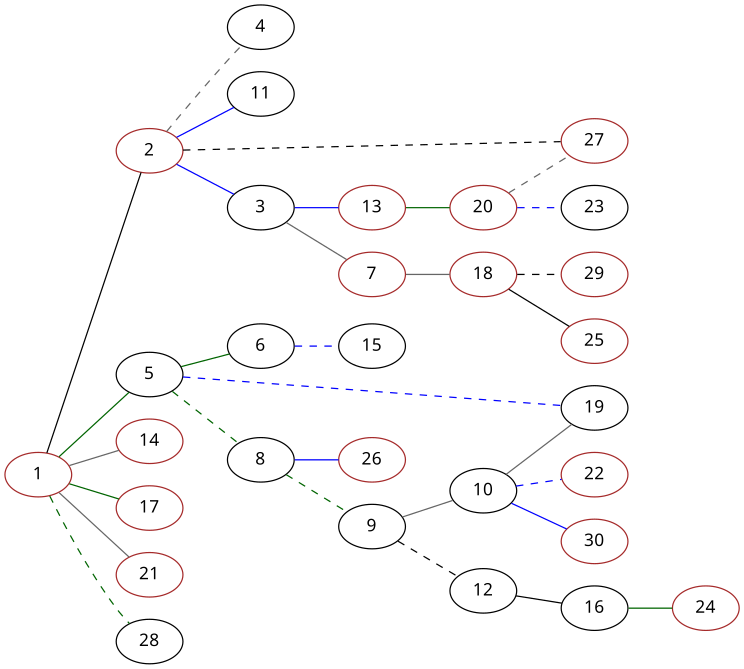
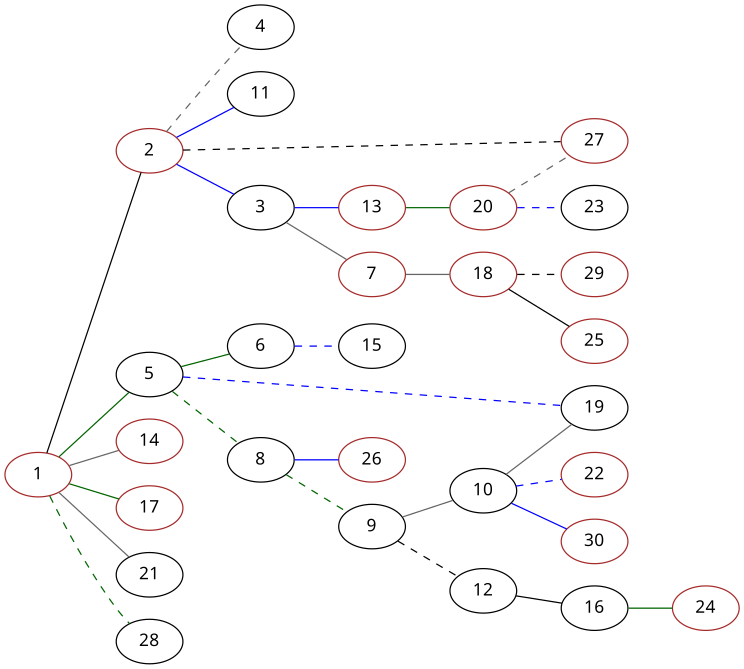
(150, 575) -> (150, 575)
